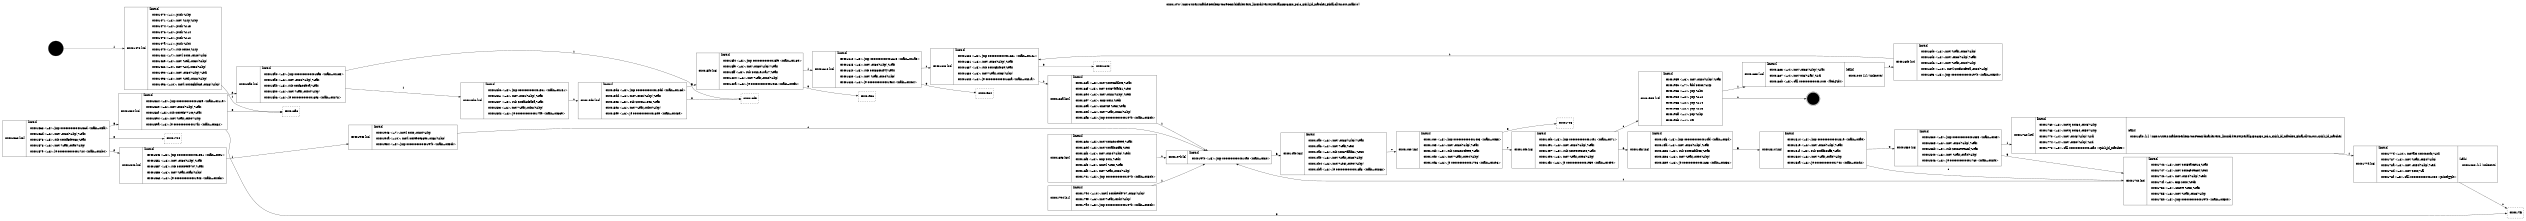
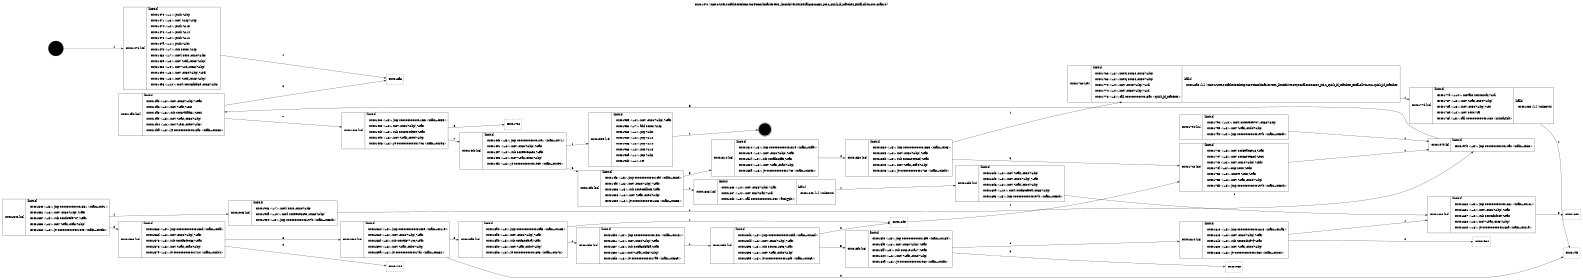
(1733, 89) -> (688, 190)
(1102, 99) -> none
(254, 112) -> (304, 93)
(113, 152) -> (113, 228)
(1102, 158) -> none
(1994, 177) -> (1050, 208)
